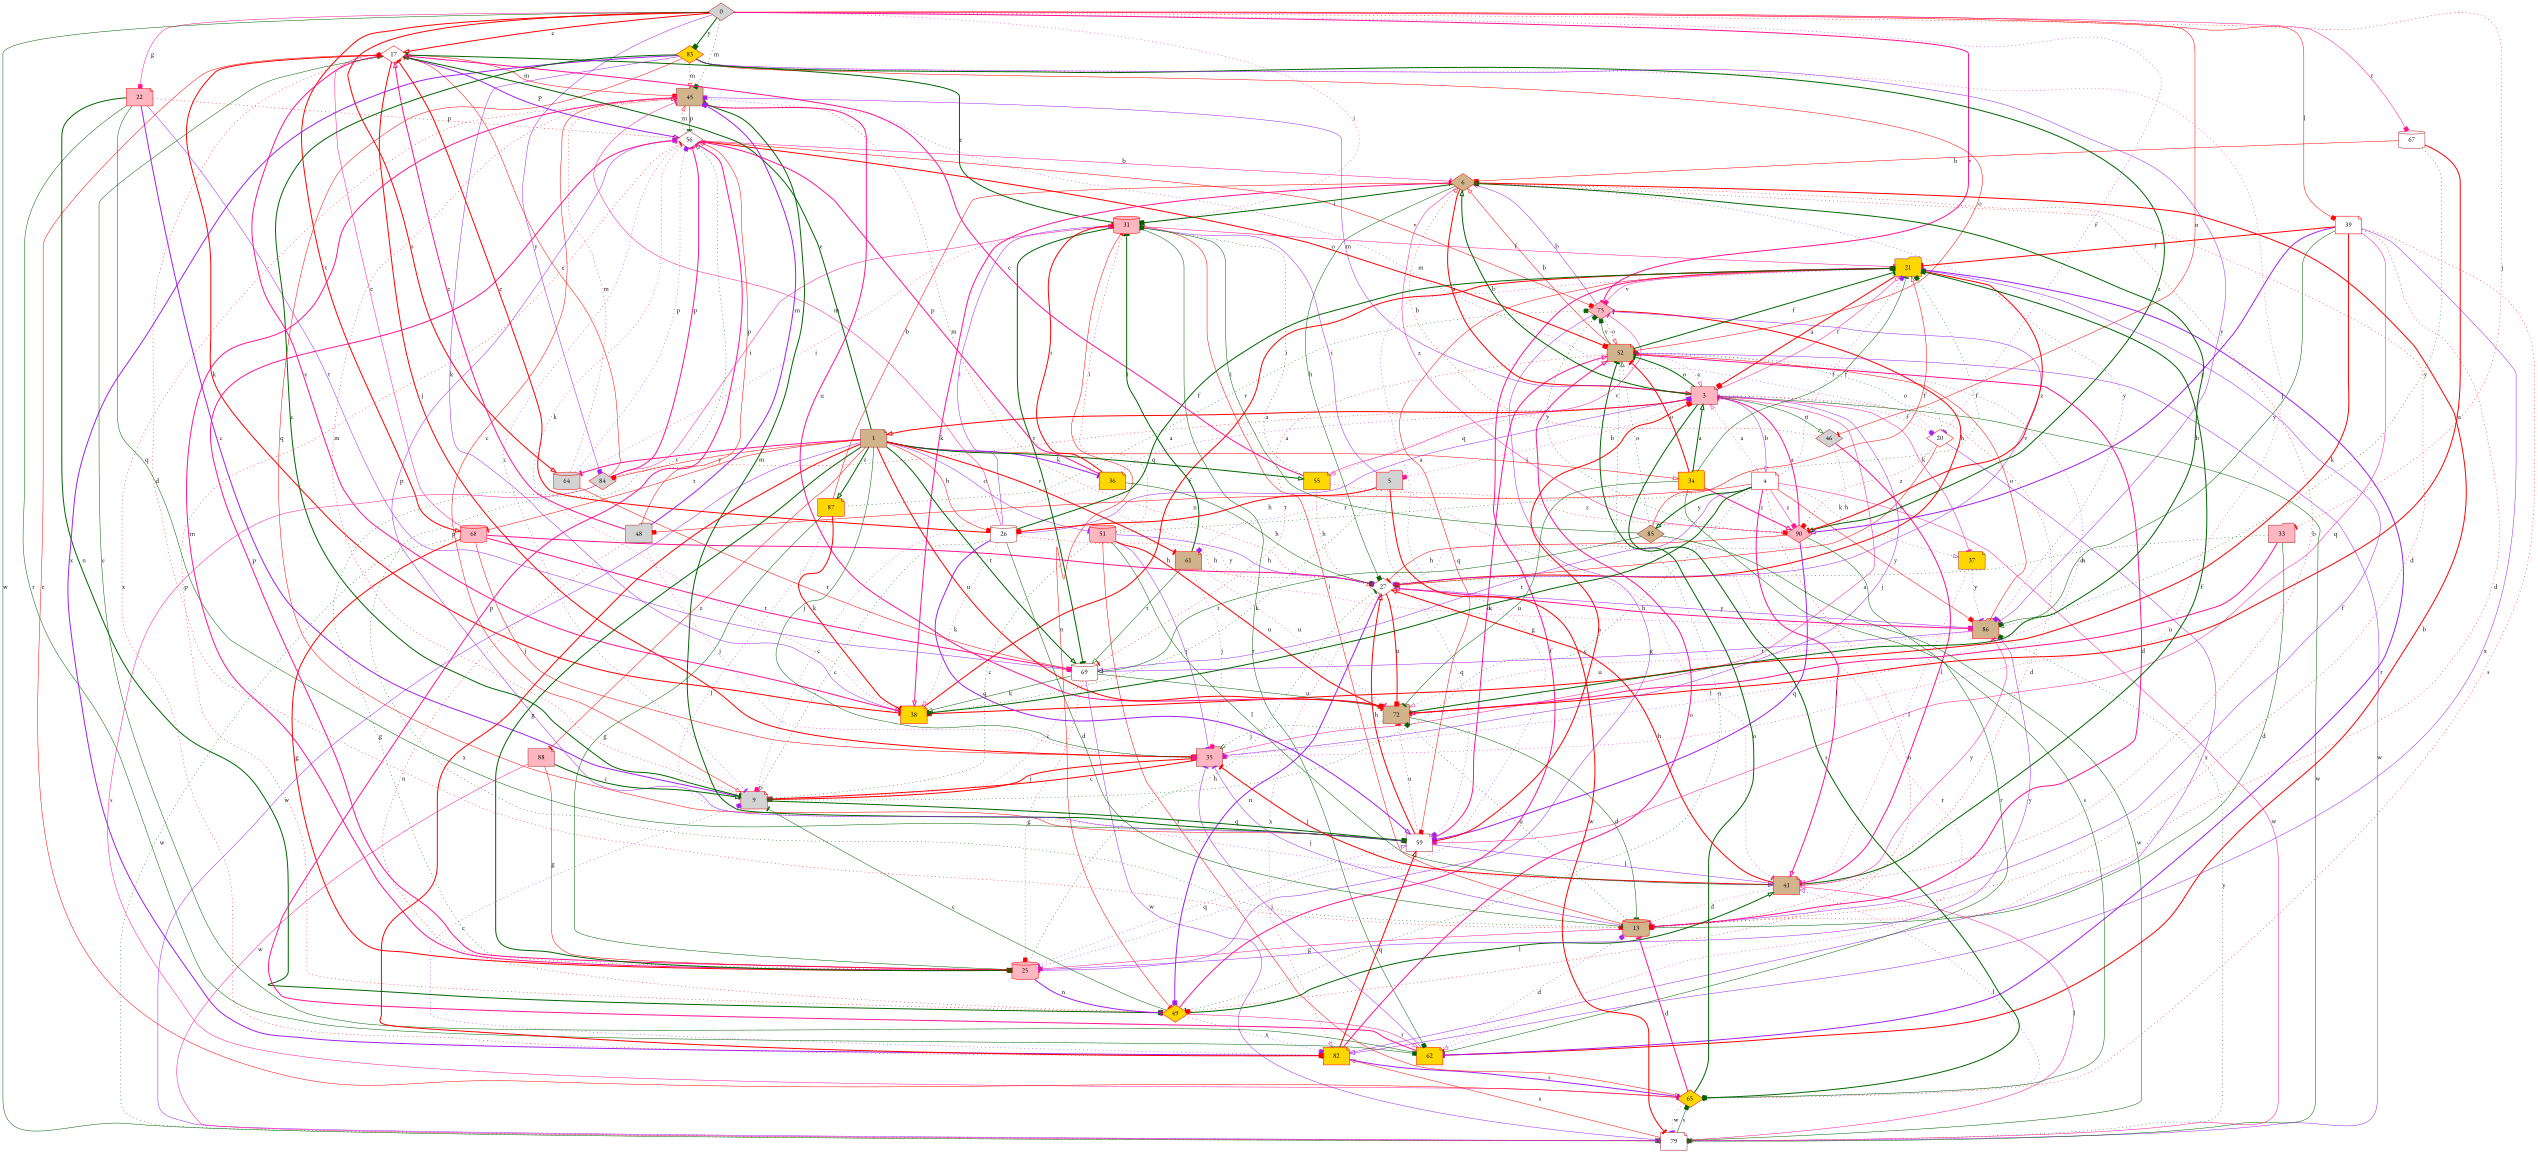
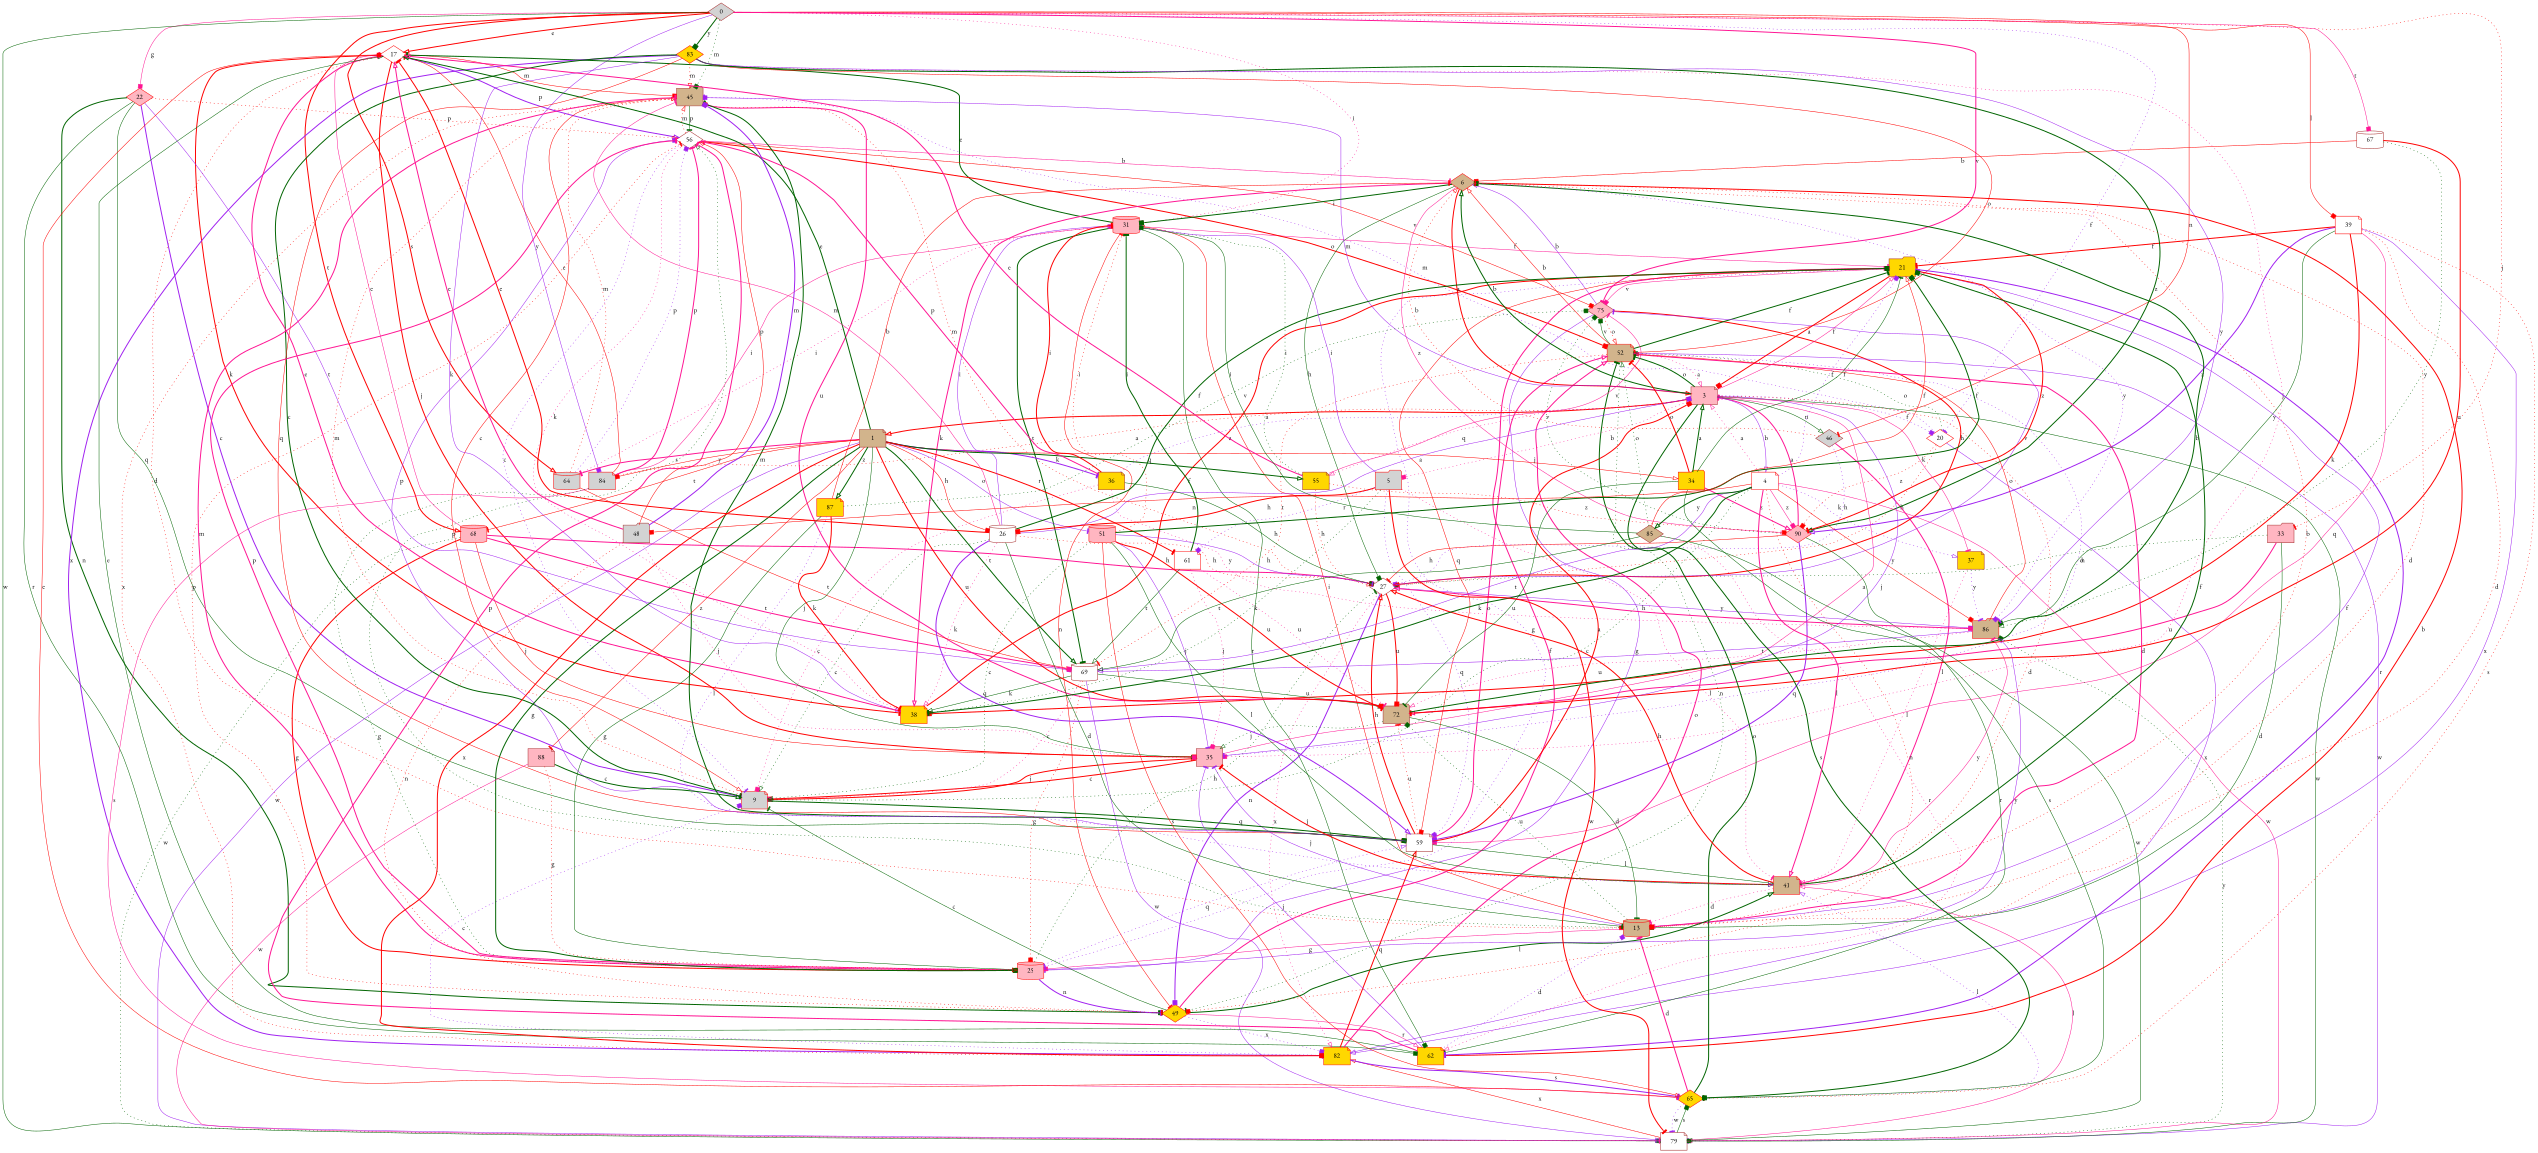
(140, 97) -> (140, 97)
(603, 481) -> (602, 481)
(1660, 498) -> (1661, 498)
(1188, 560) -> (1187, 560)
(1690, 560) -> (1690, 560)
(1609, 865) -> (1609, 865)
(564, 951) -> (554, 941)
